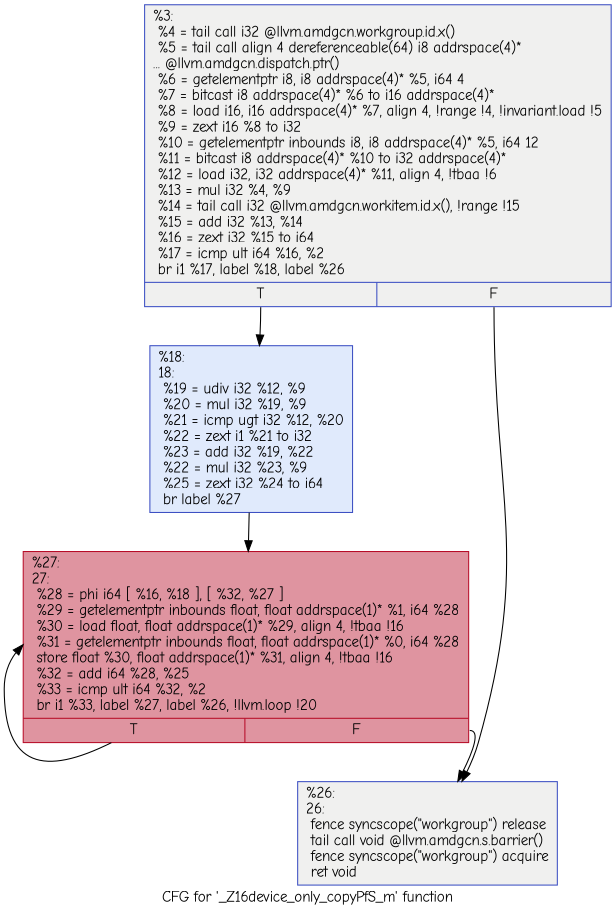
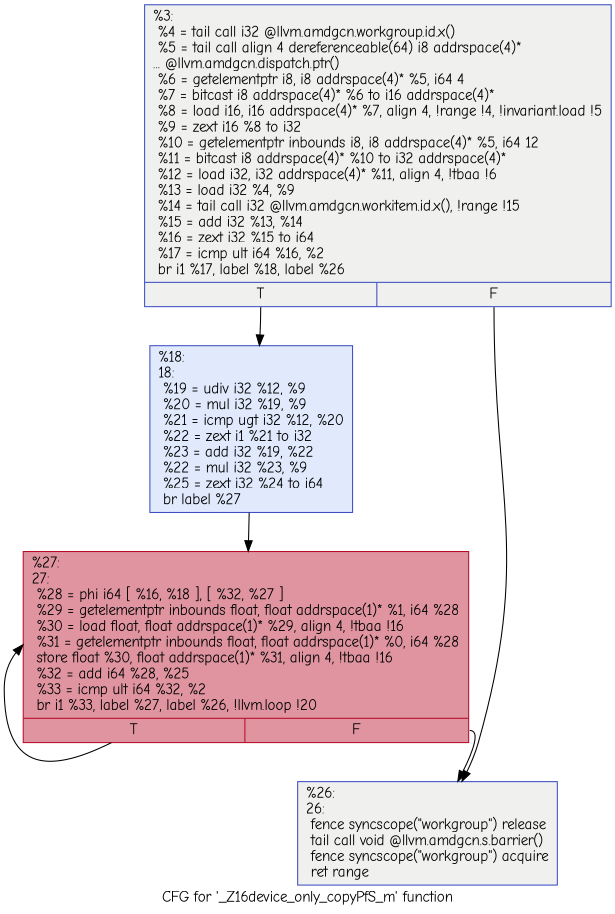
(222, 191) -> (224, 191)
(332, 872) -> (338, 872)
